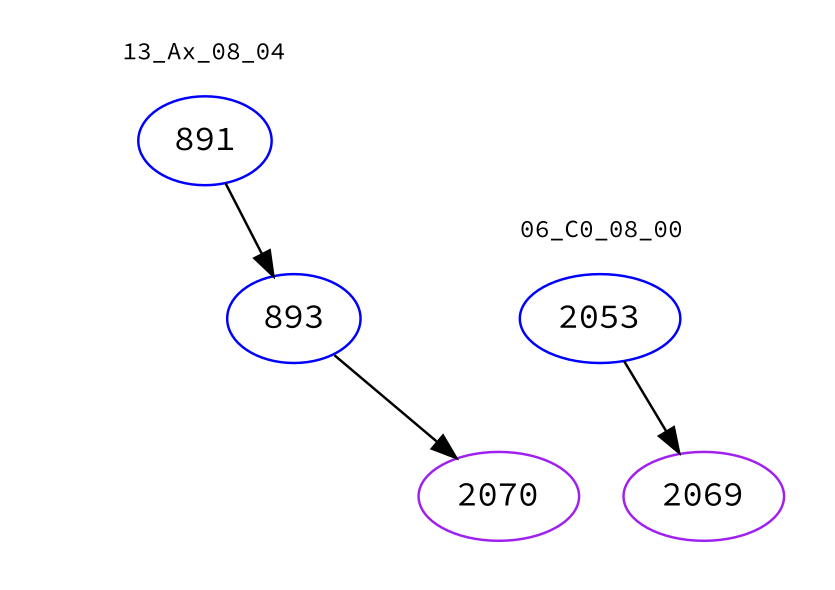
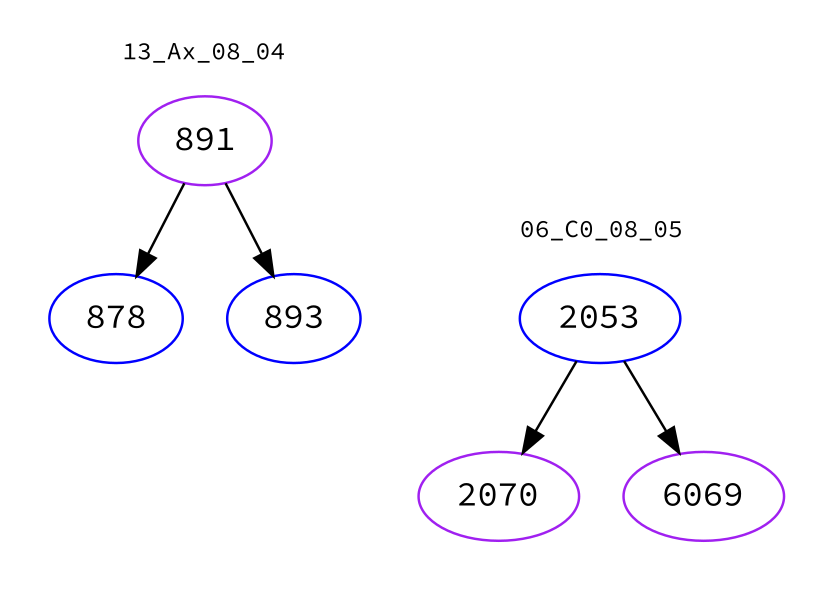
(205, 141) -> (205, 141)
(603, 231) -> (603, 231)
none -> (116, 319)
(386, 398) -> (556, 396)
(704, 496) -> (704, 496)
